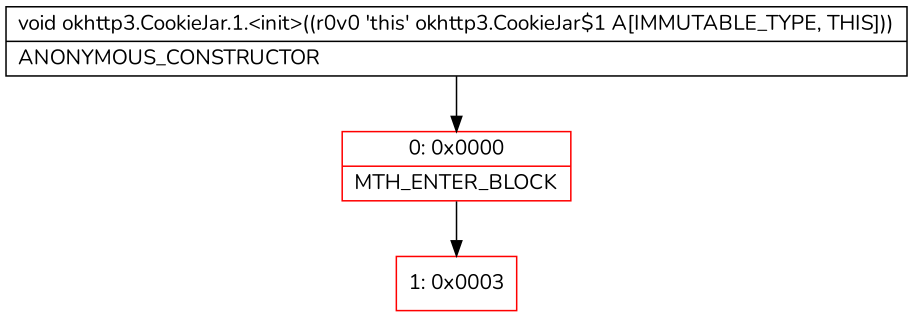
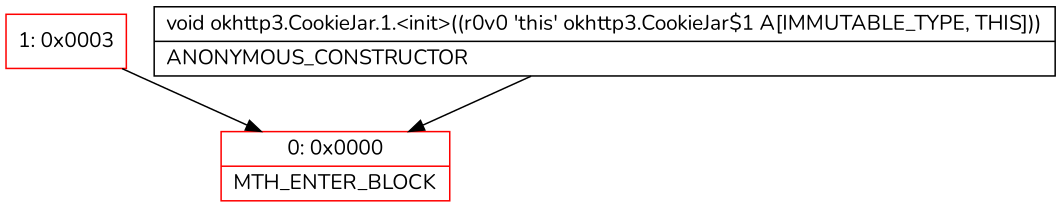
(457, 221) -> (185, 97)
